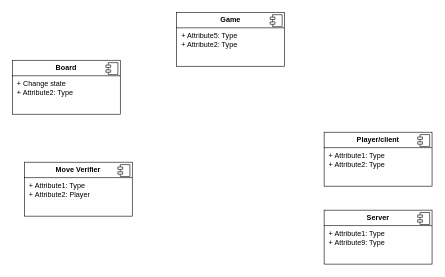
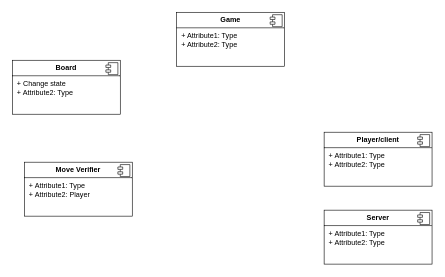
(209, 12) -> (209, 12)
(357, 210) -> (357, 210)
